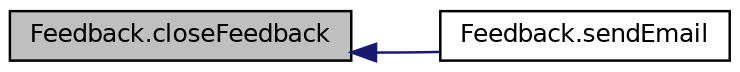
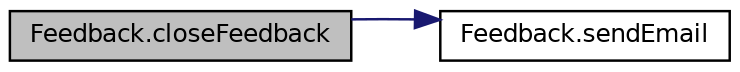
(408, 52) -> (383, 19)
